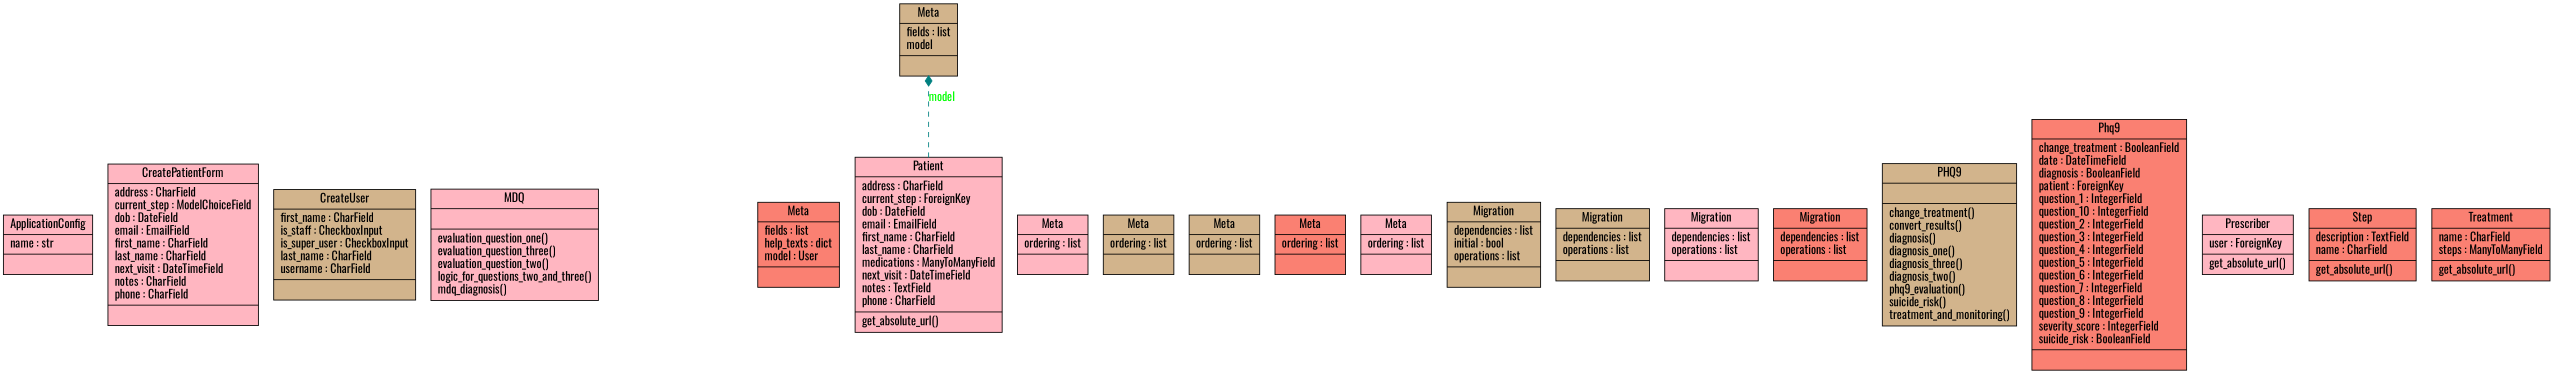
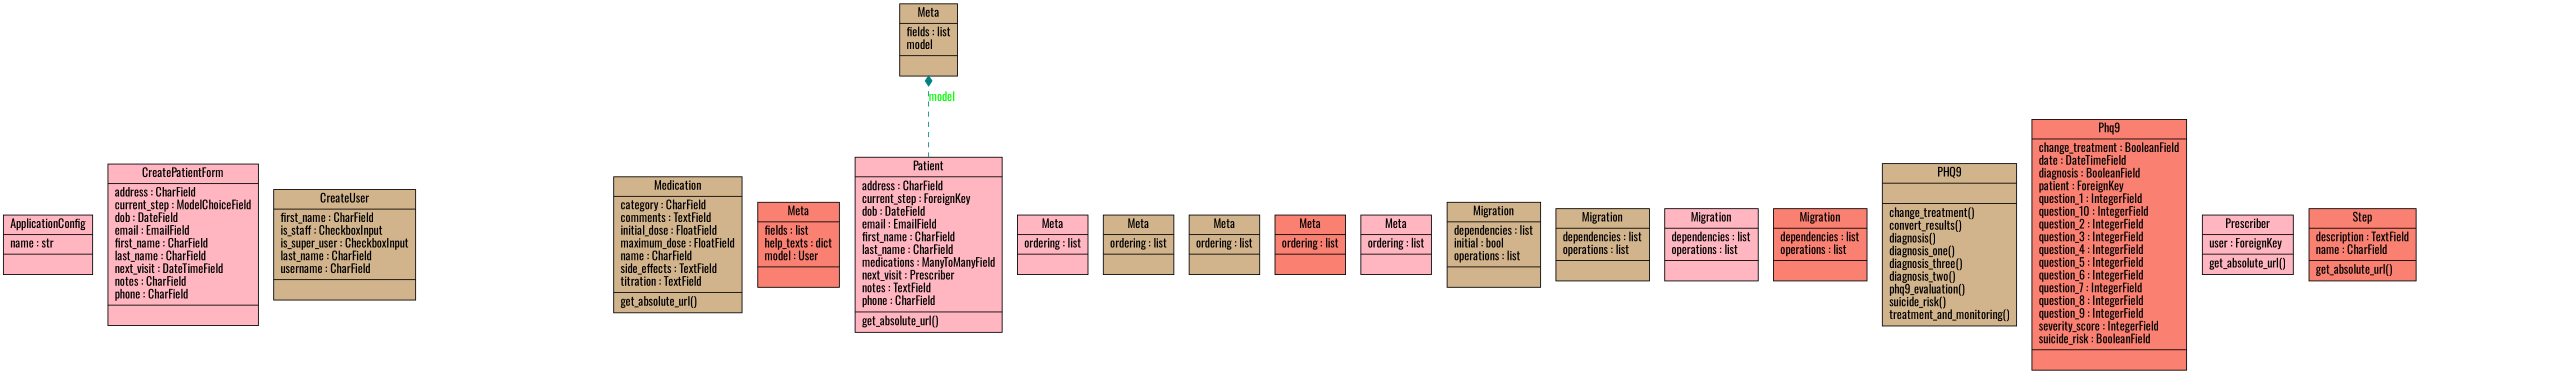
(515, 245) -> none
none -> (678, 245)
(2491, 245) -> none
(916, 276) -> (908, 276)
